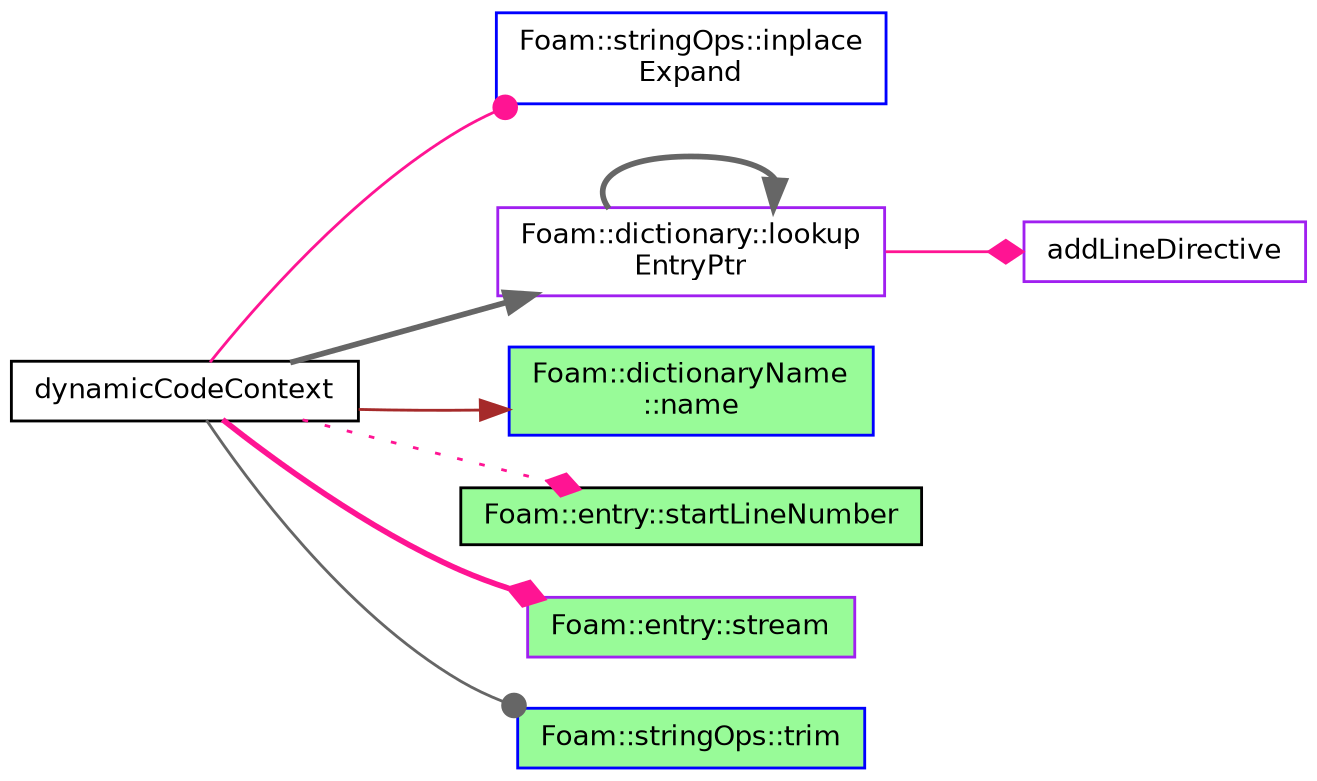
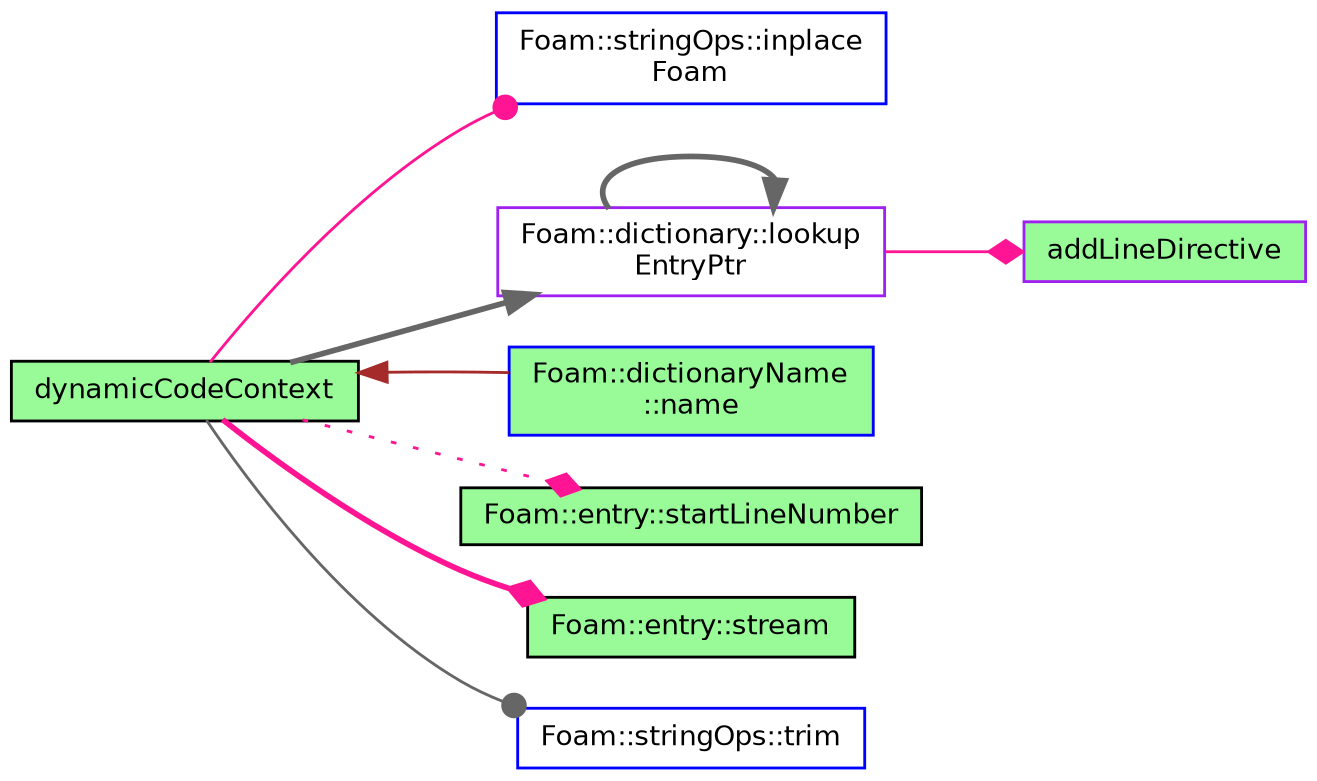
(691, 58) -> (691, 58)
(1165, 252) -> (1165, 252)
(185, 391) -> (185, 391)
(419, 410) -> (448, 372)
(691, 627) -> (691, 627)
(691, 738) -> (691, 738)
